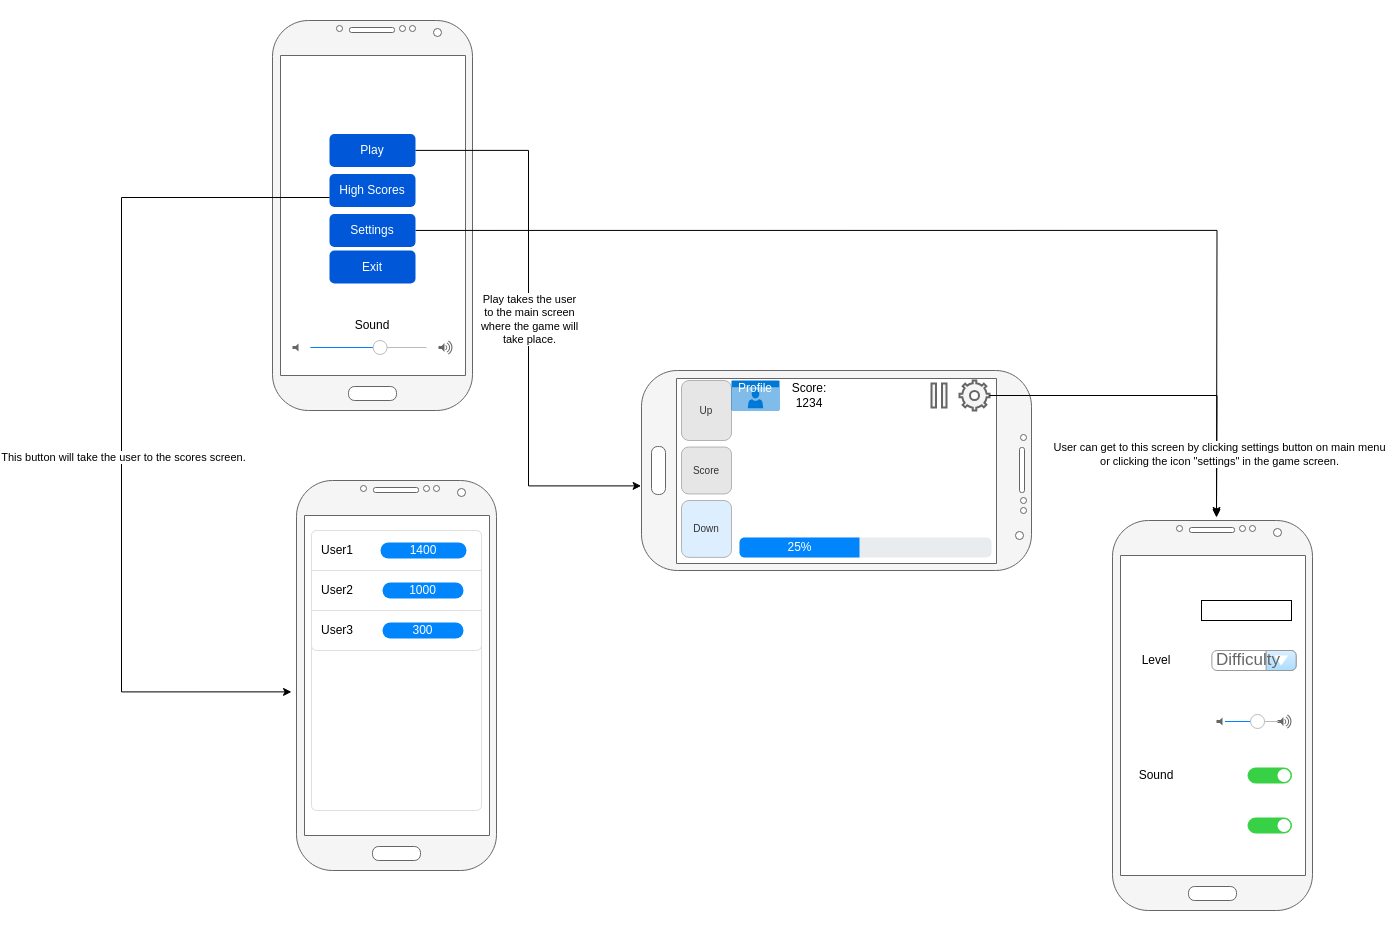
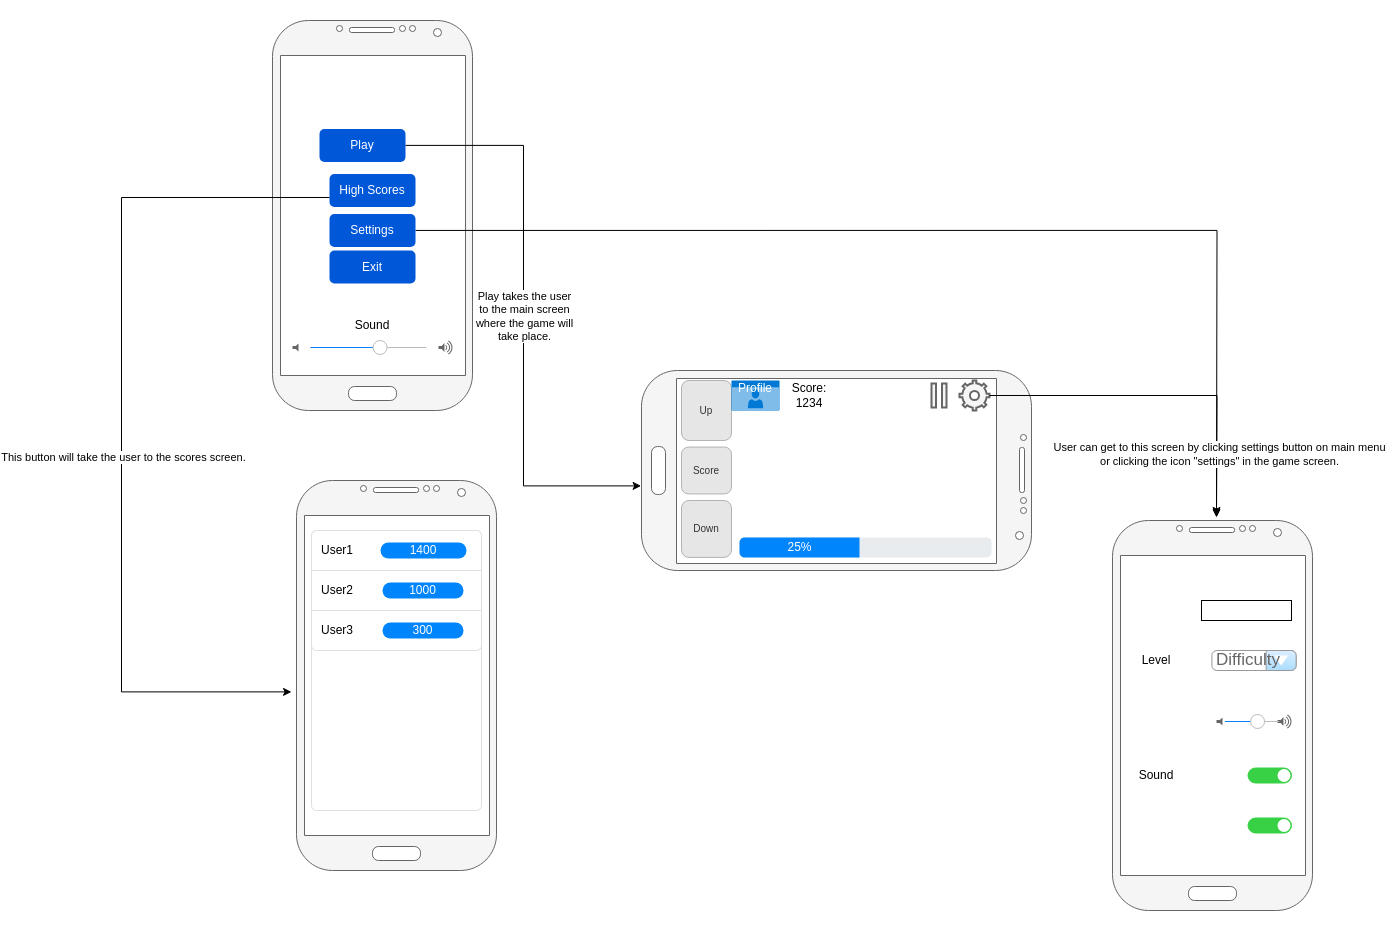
(373, 150) -> (363, 145)
(707, 529) -> (707, 529)
